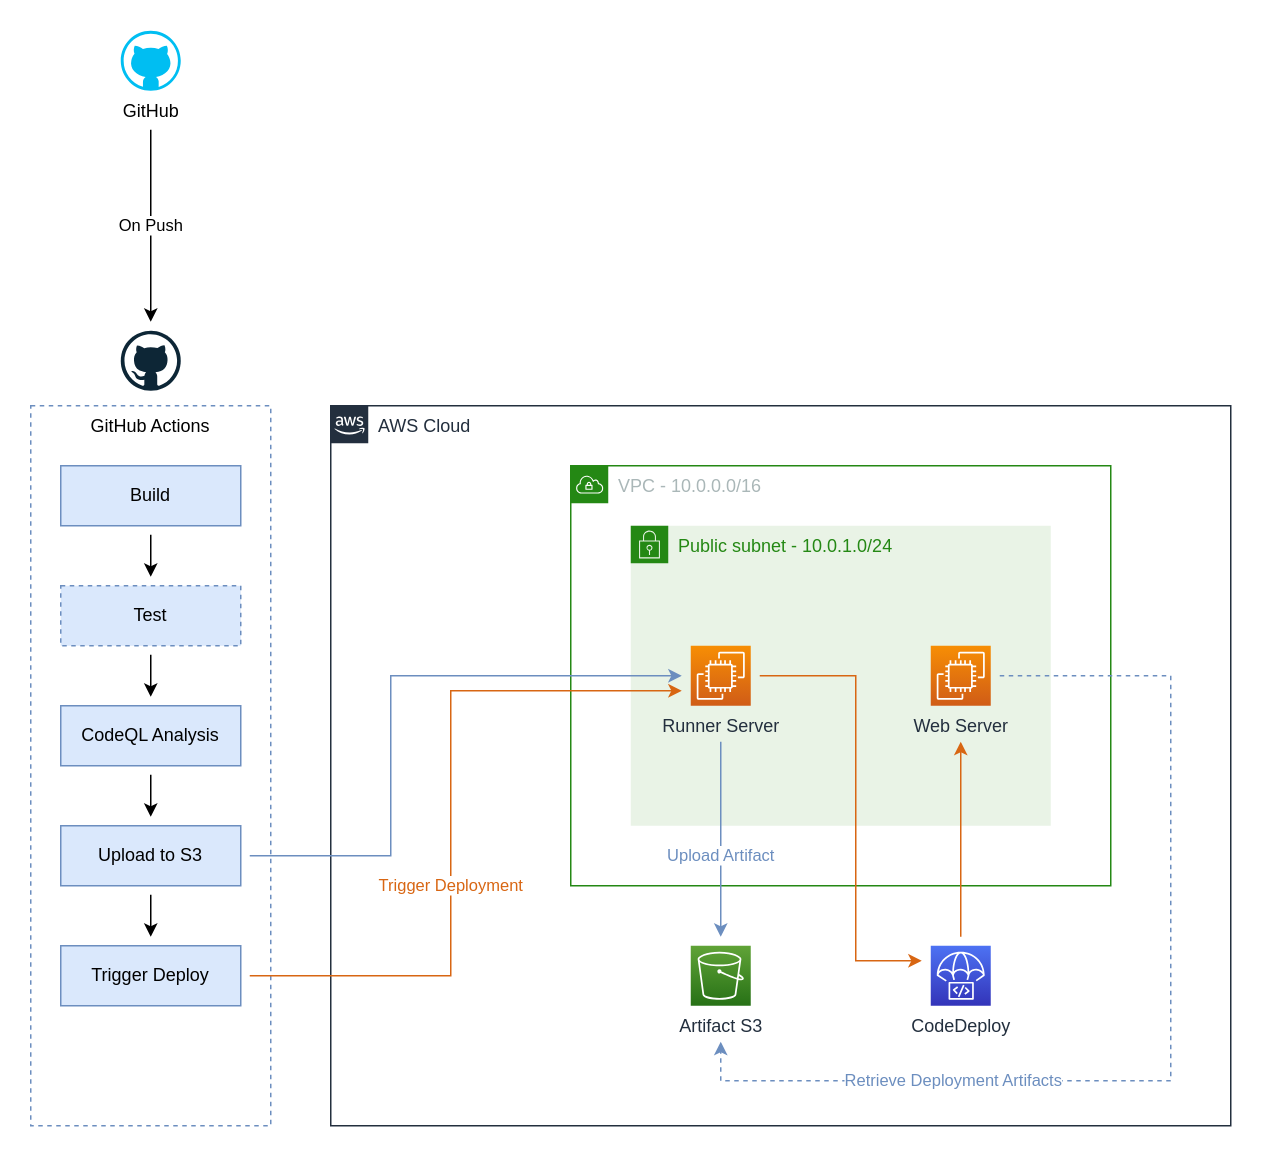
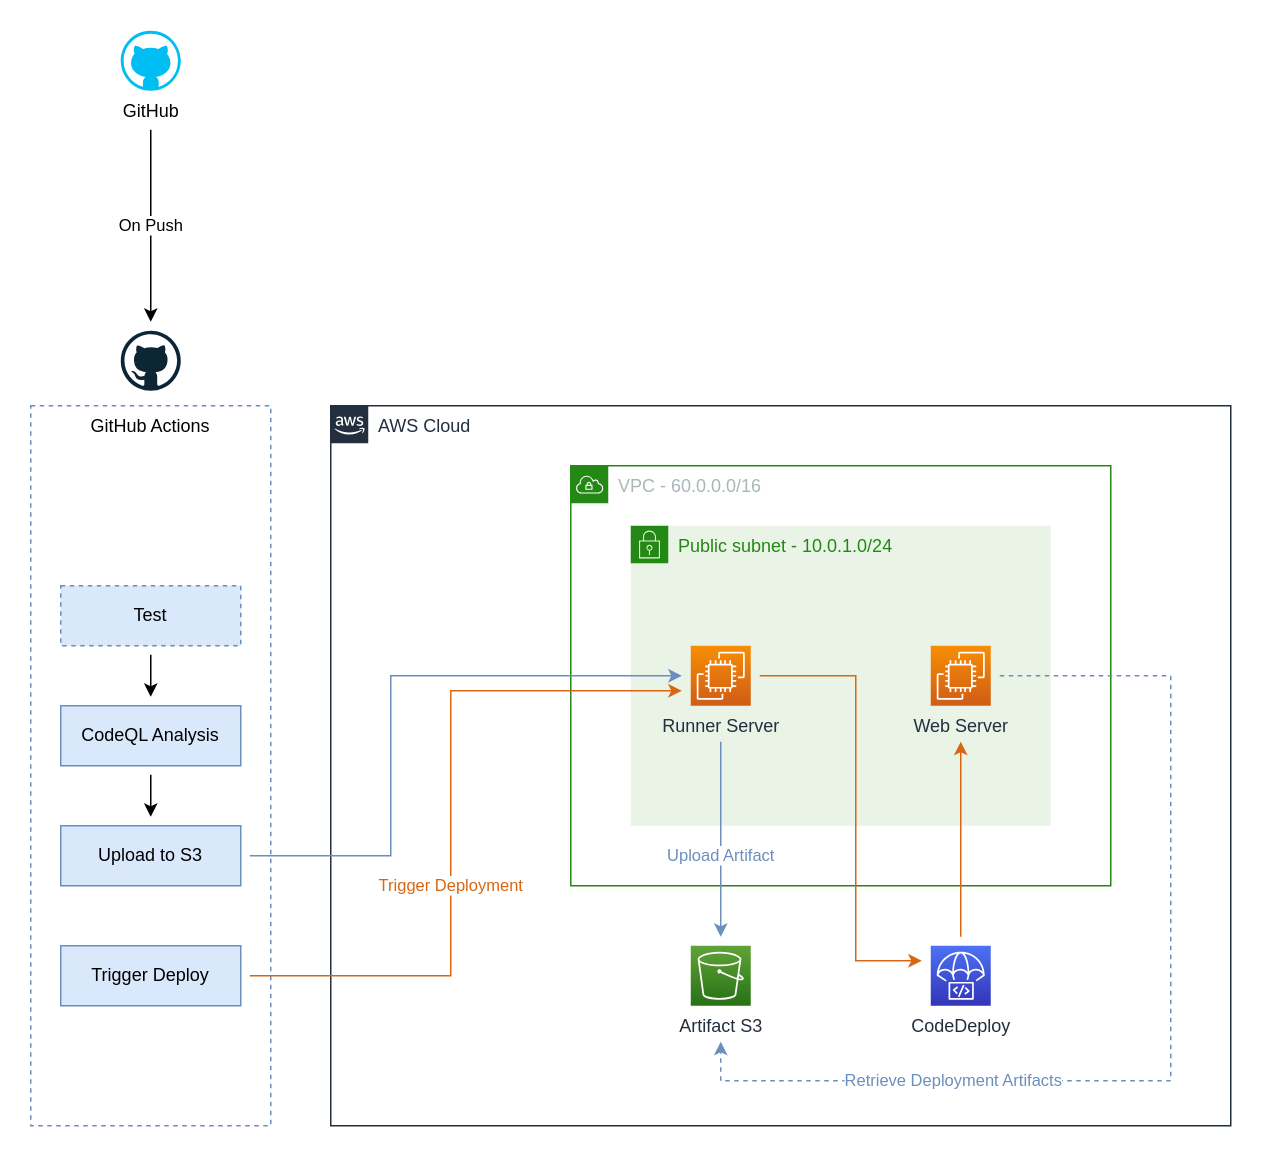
(693, 487) -> (693, 487)
(151, 496) -> none
(151, 551) -> none
(151, 911) -> none
